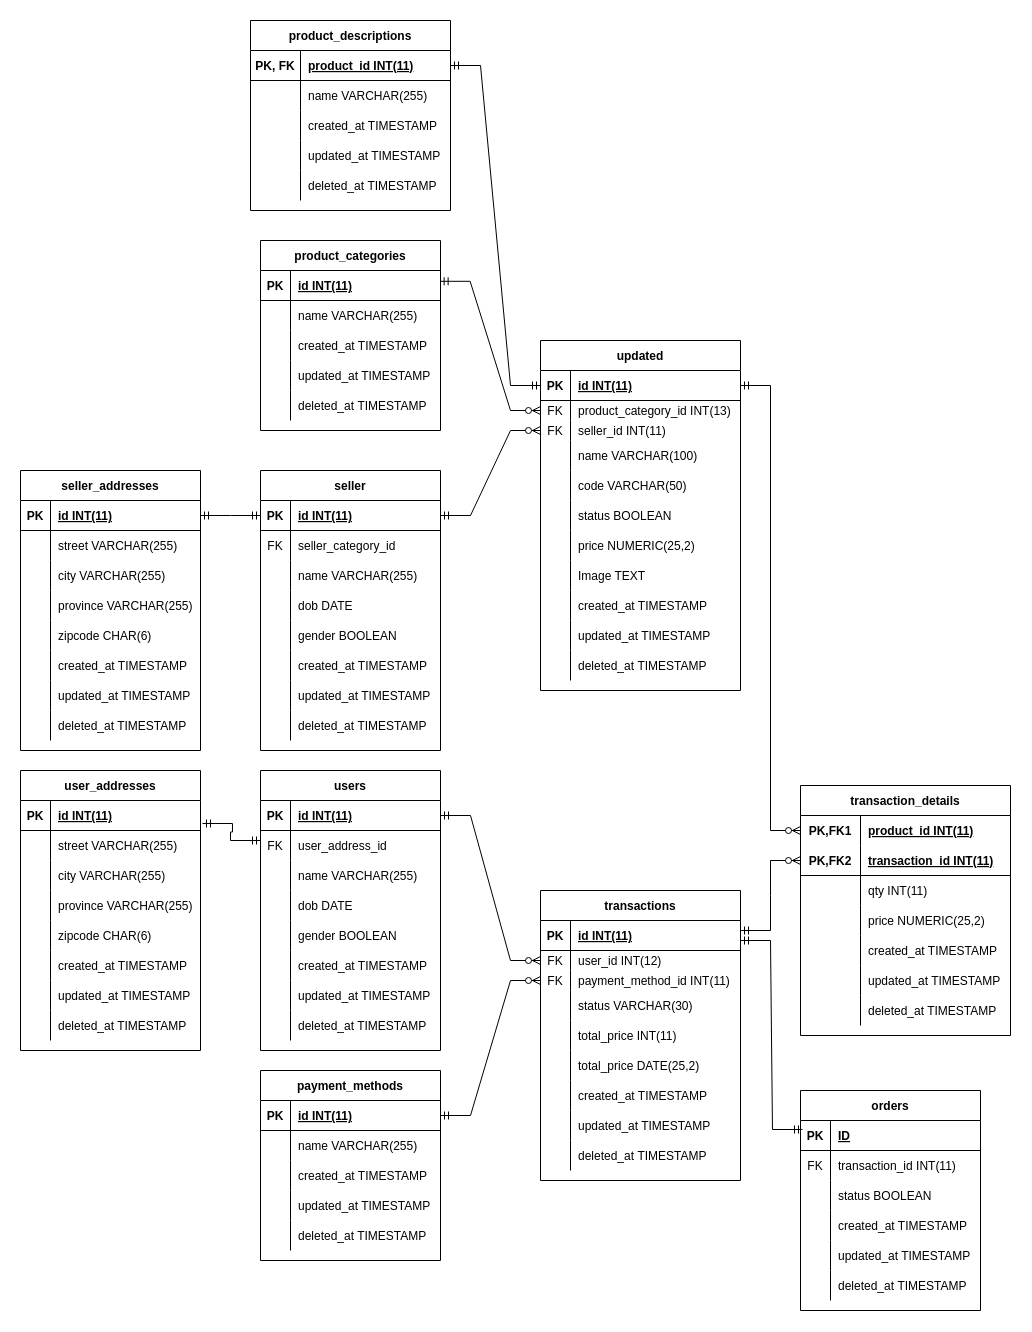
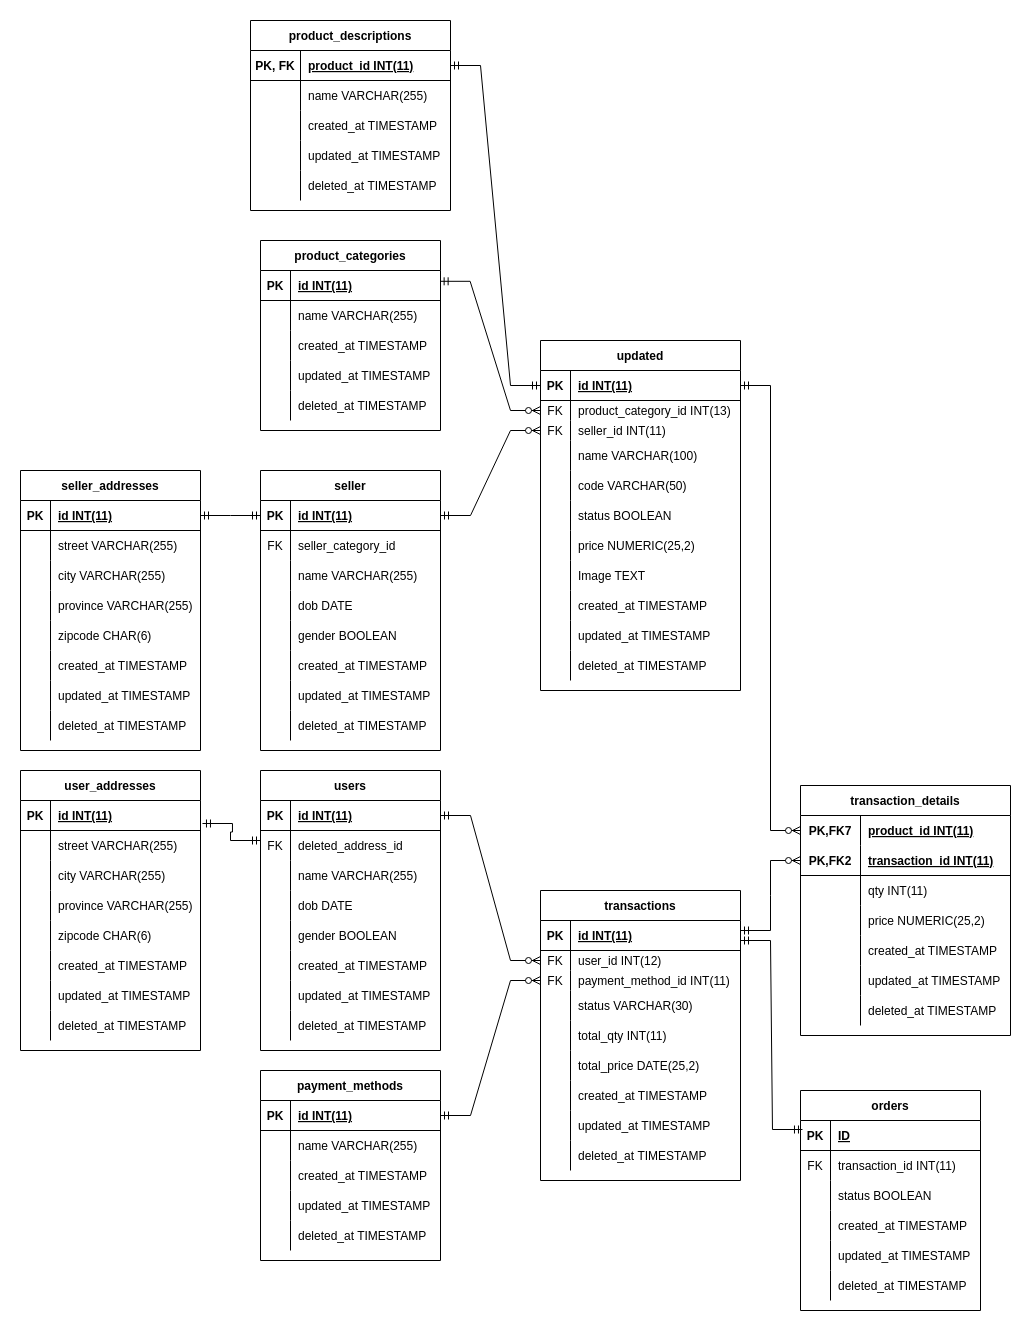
(830, 831) -> (830, 831)
(347, 846) -> (355, 846)
(637, 1036) -> (632, 1036)
